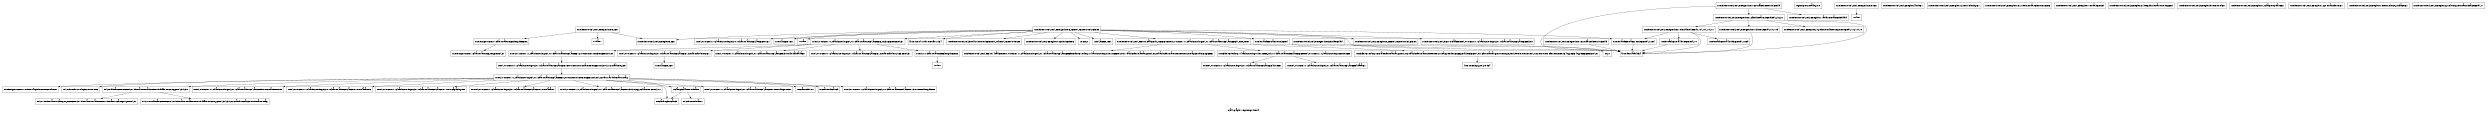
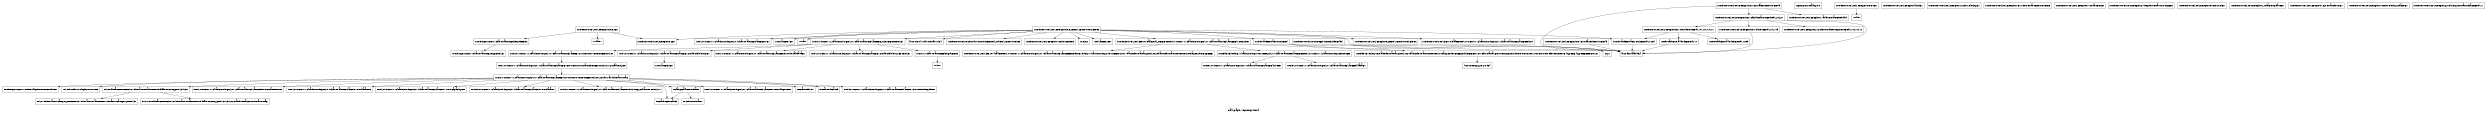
(1681, 49) -> (1388, 49)
